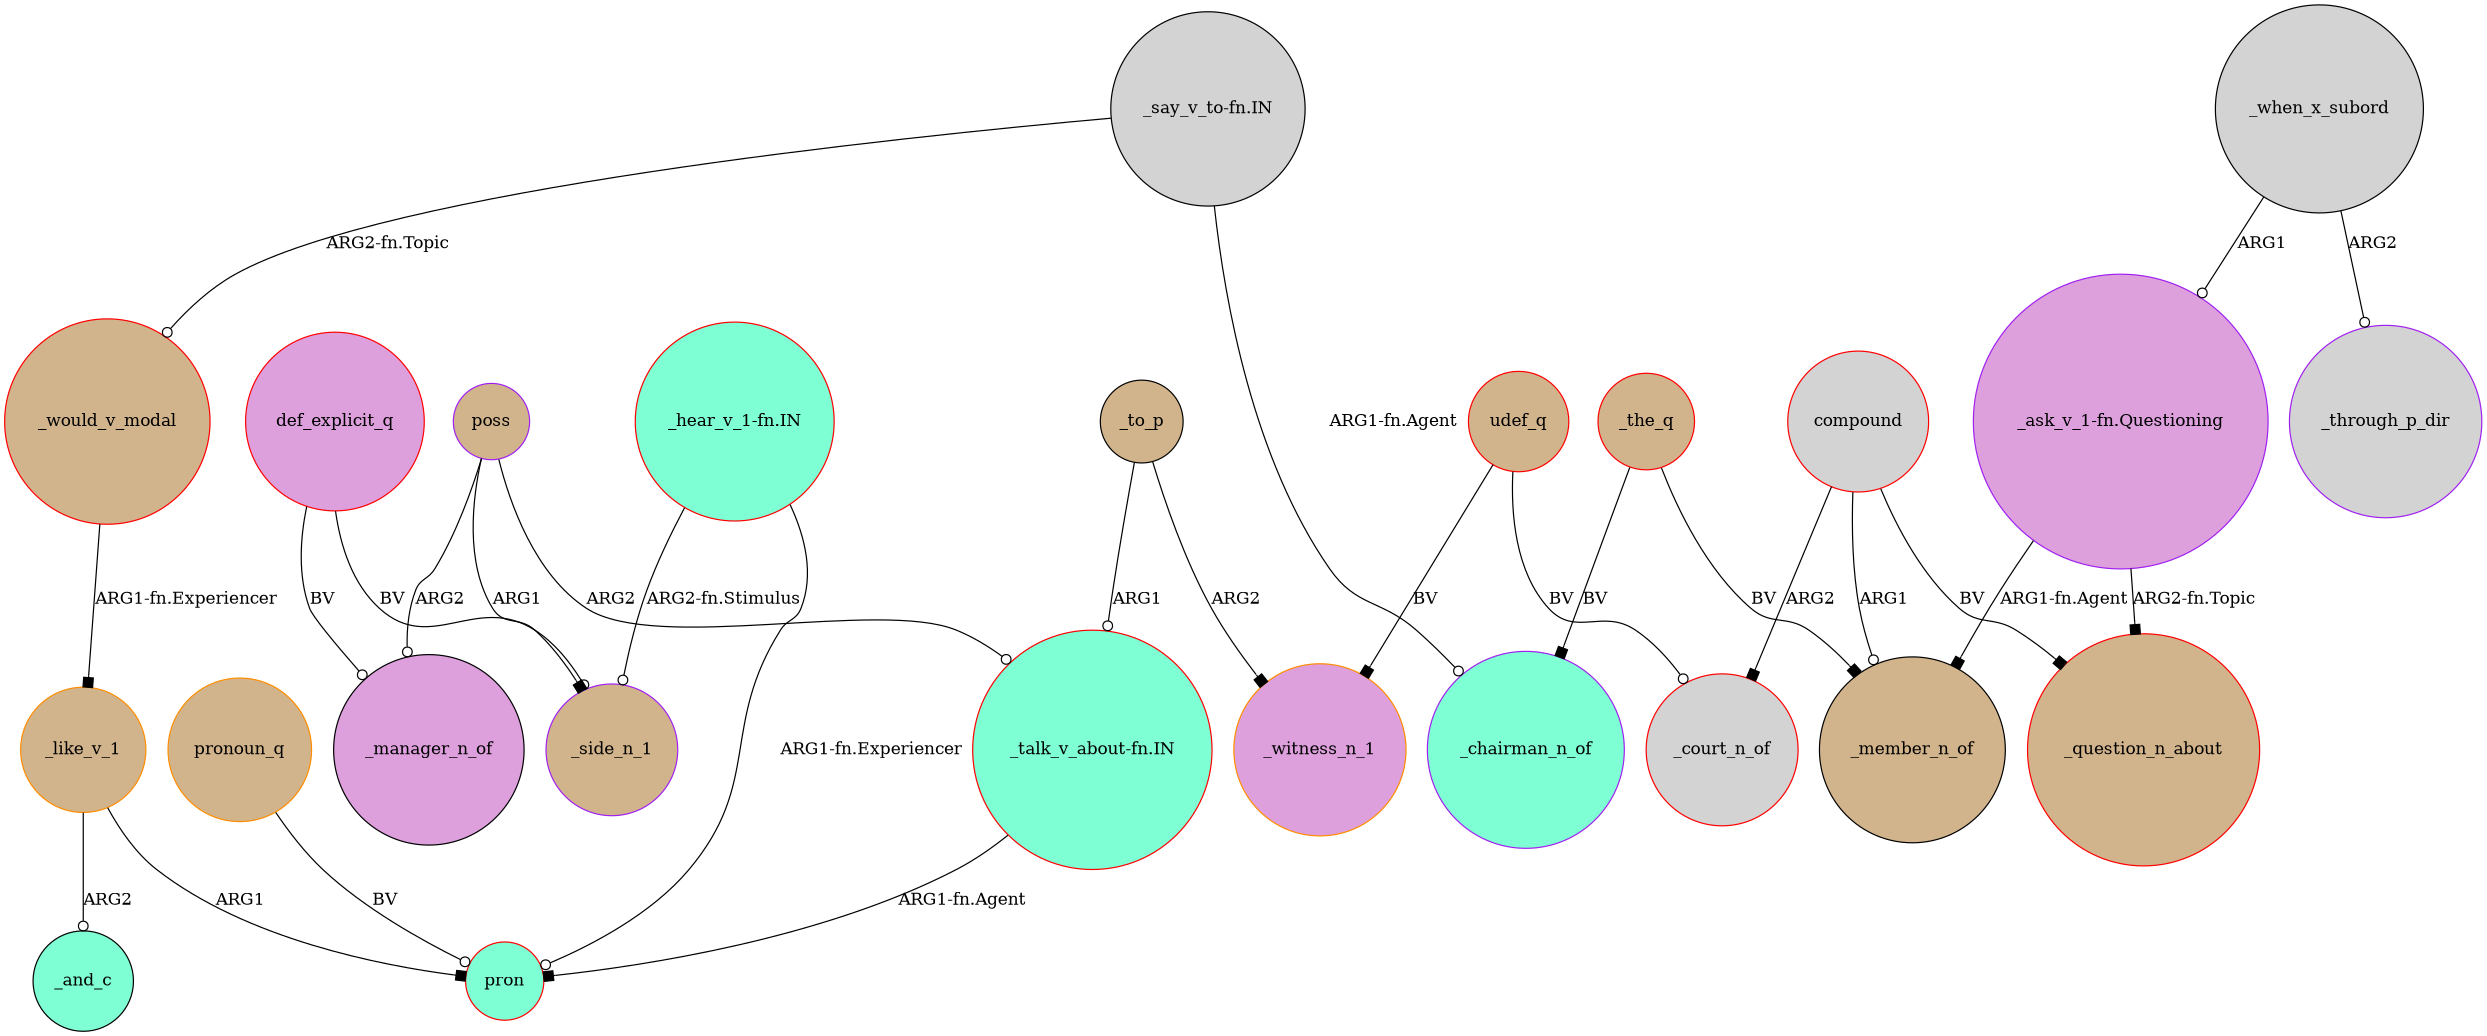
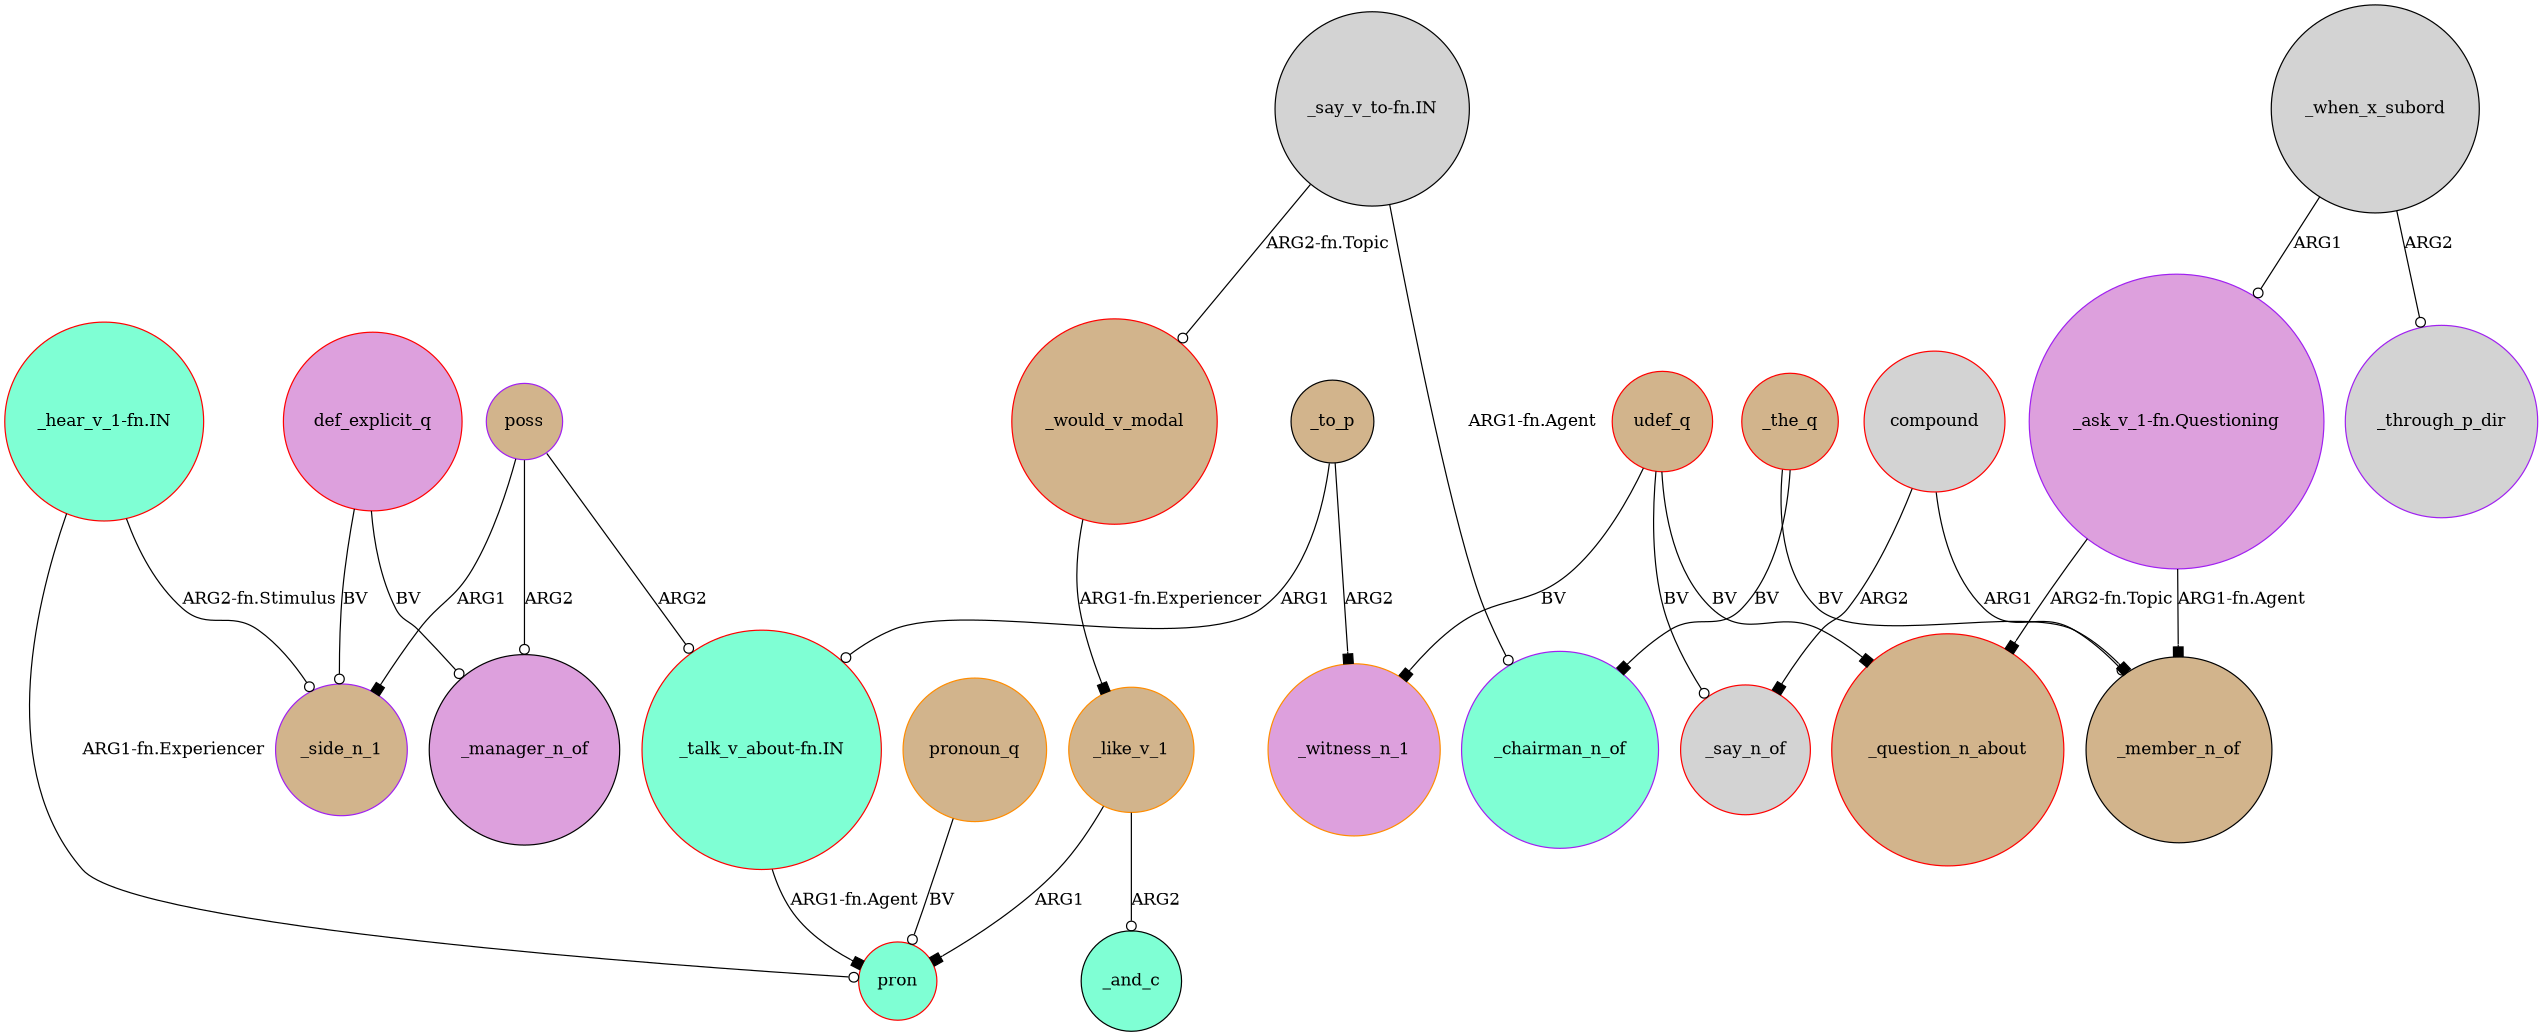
(1947, 596) -> (1717, 612)
(1722, 750) -> (1745, 750)
